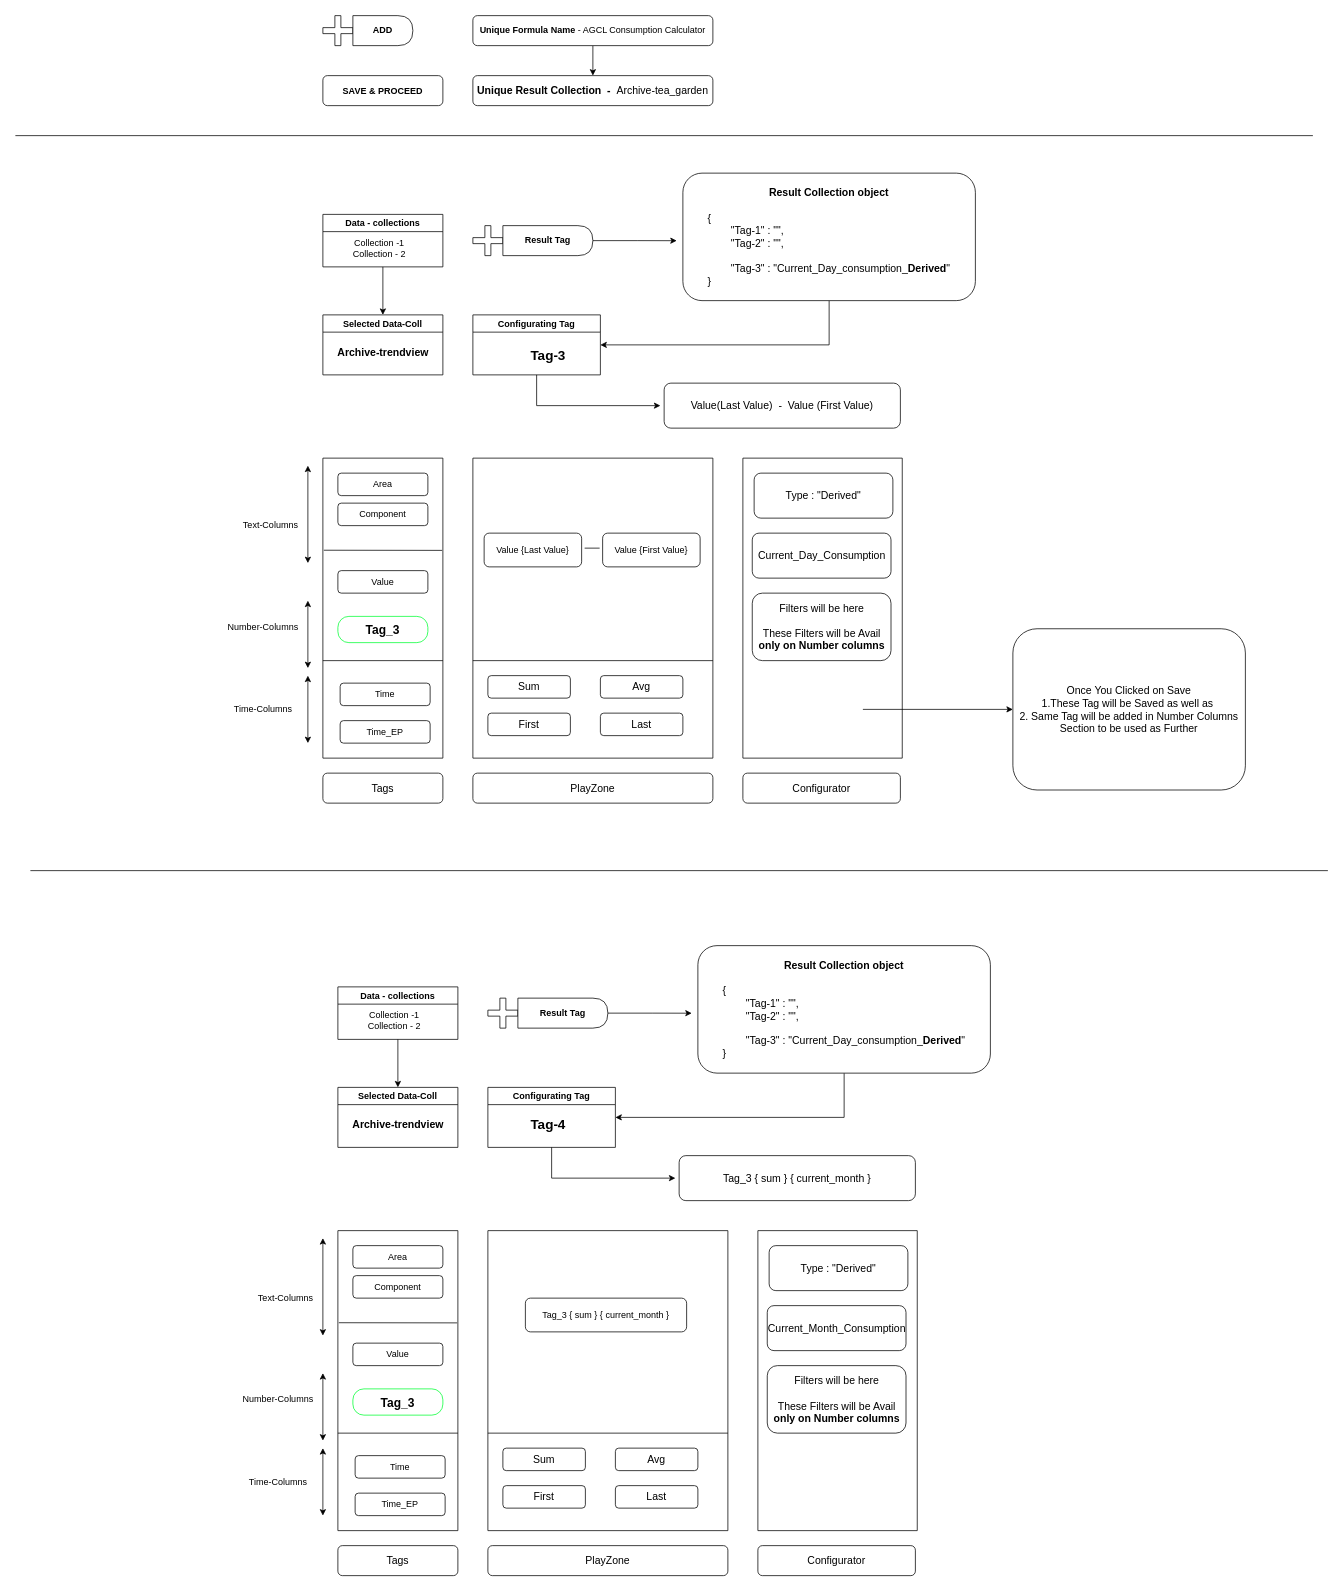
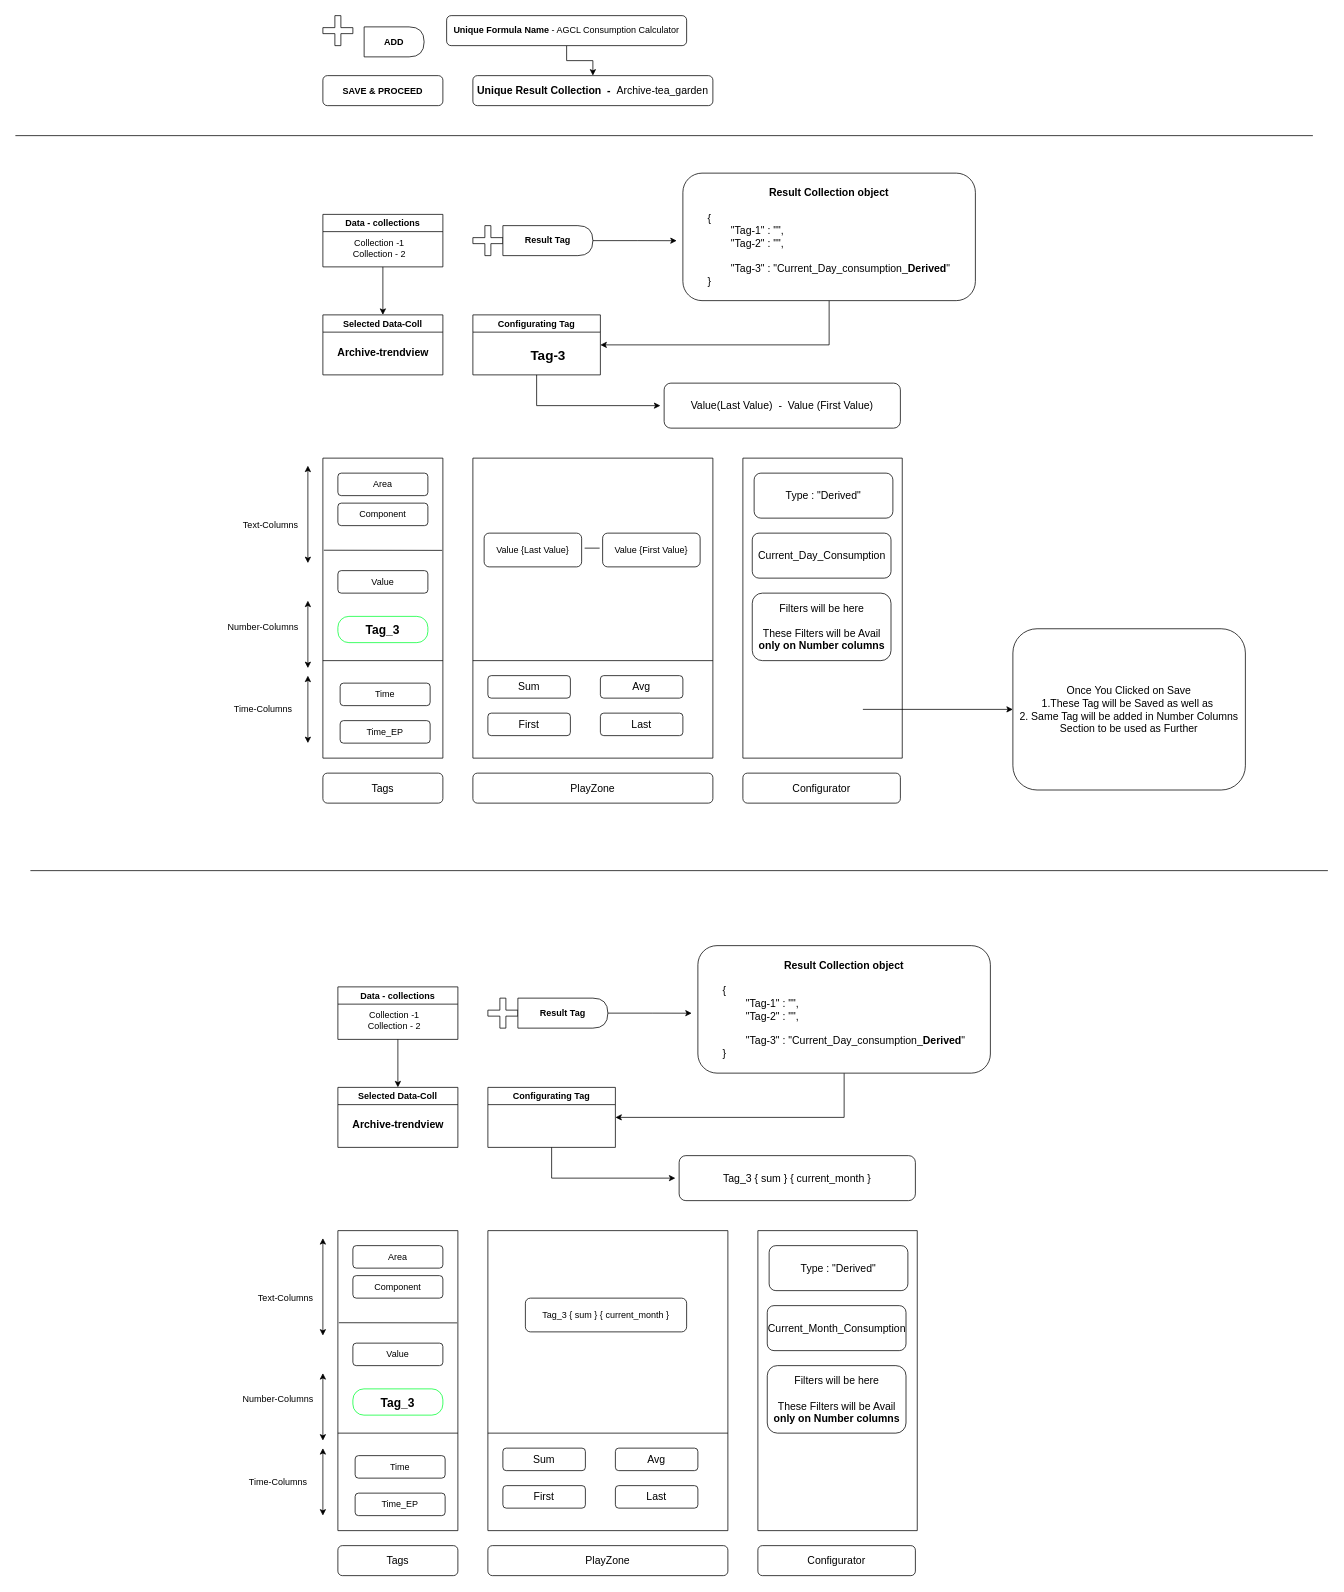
(383, 30) -> (394, 42)
(593, 30) -> (567, 30)
(548, 1125) -> none
